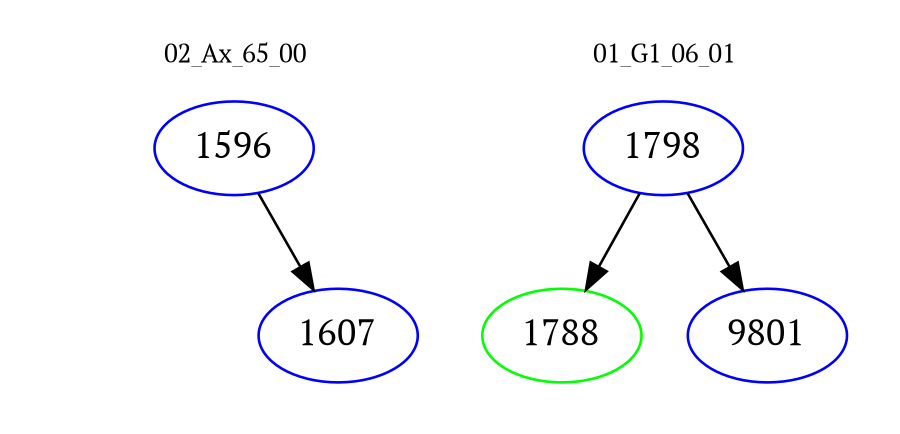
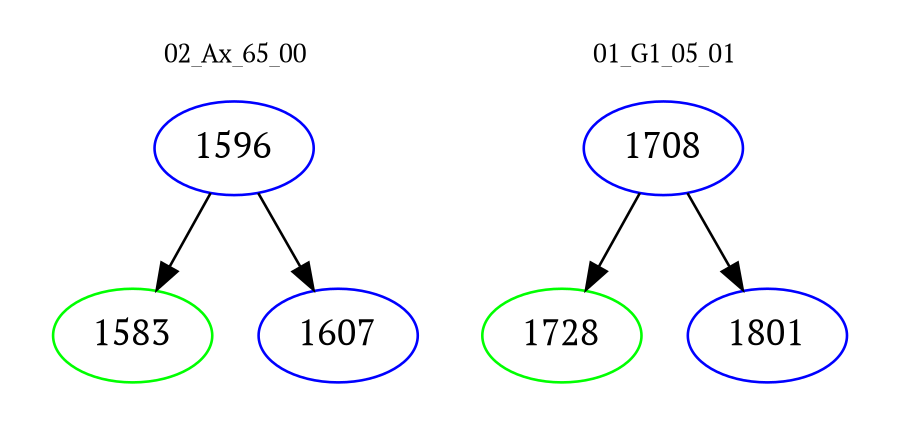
(665, 56) -> (665, 56)
(663, 148) -> (663, 148)
none -> (133, 336)
(562, 336) -> (562, 336)
(767, 336) -> (767, 336)
